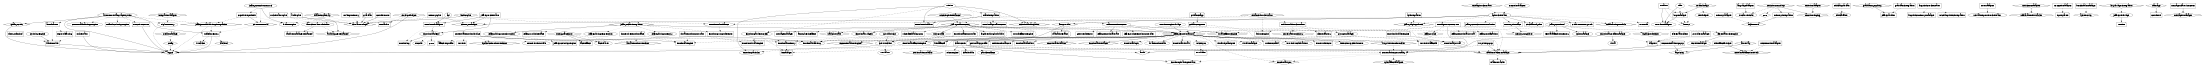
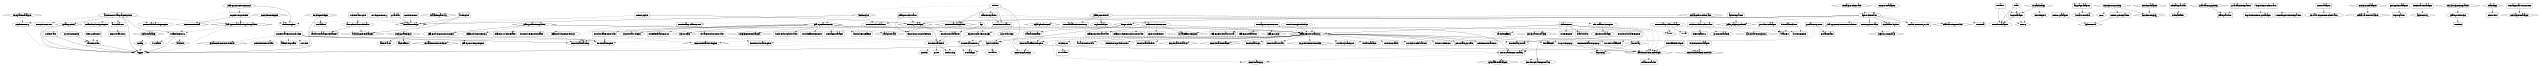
none -> (270, 15)
(954, 19) -> (794, 28)
(1197, 19) -> (1820, 29)
(463, 20) -> (934, 29)
(1071, 37) -> (1443, 29)
